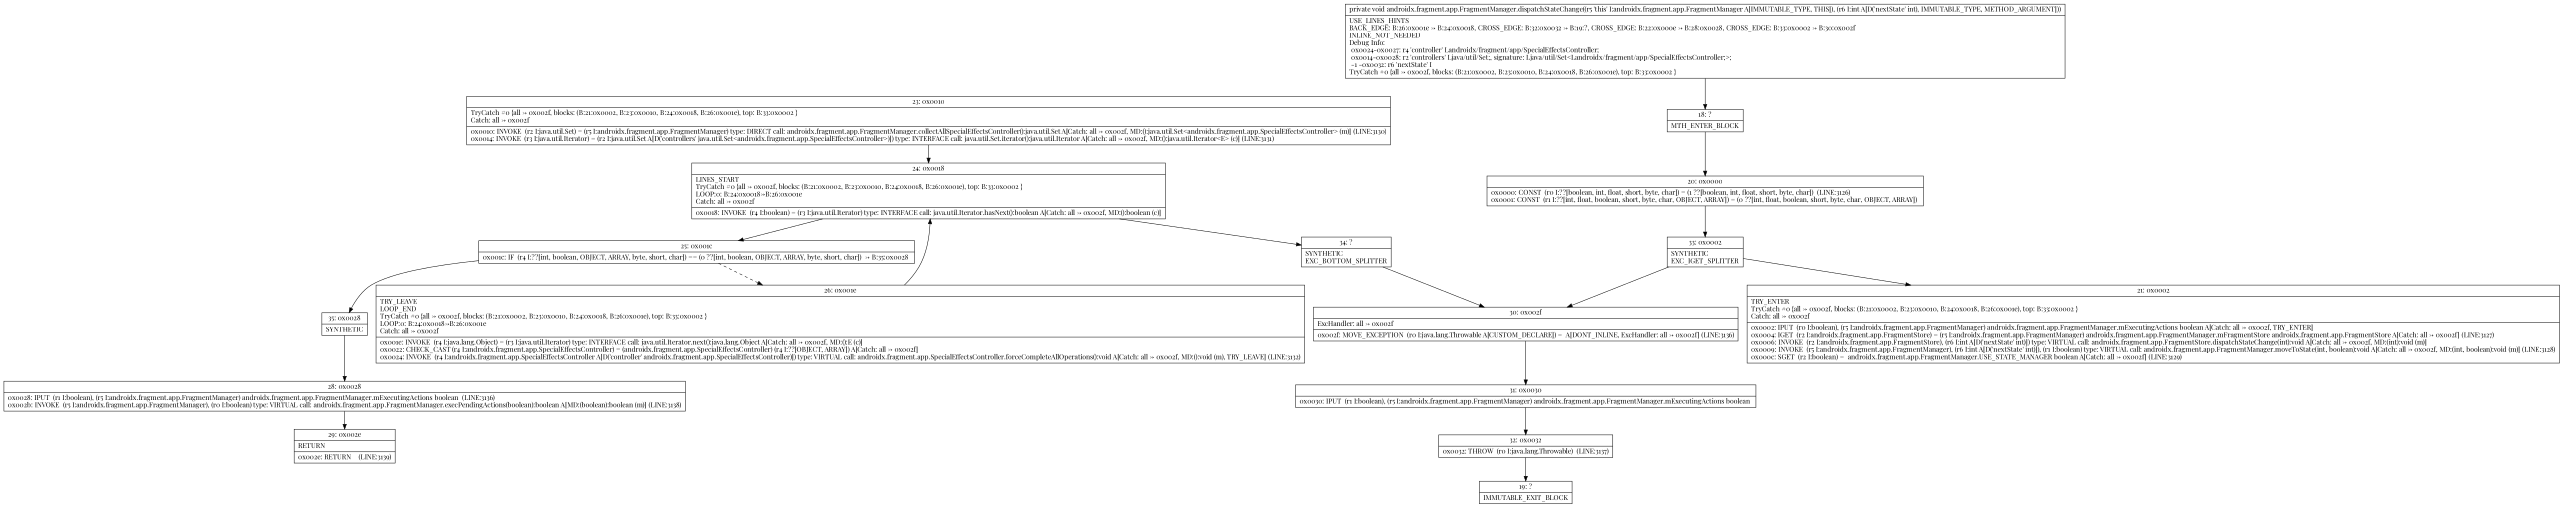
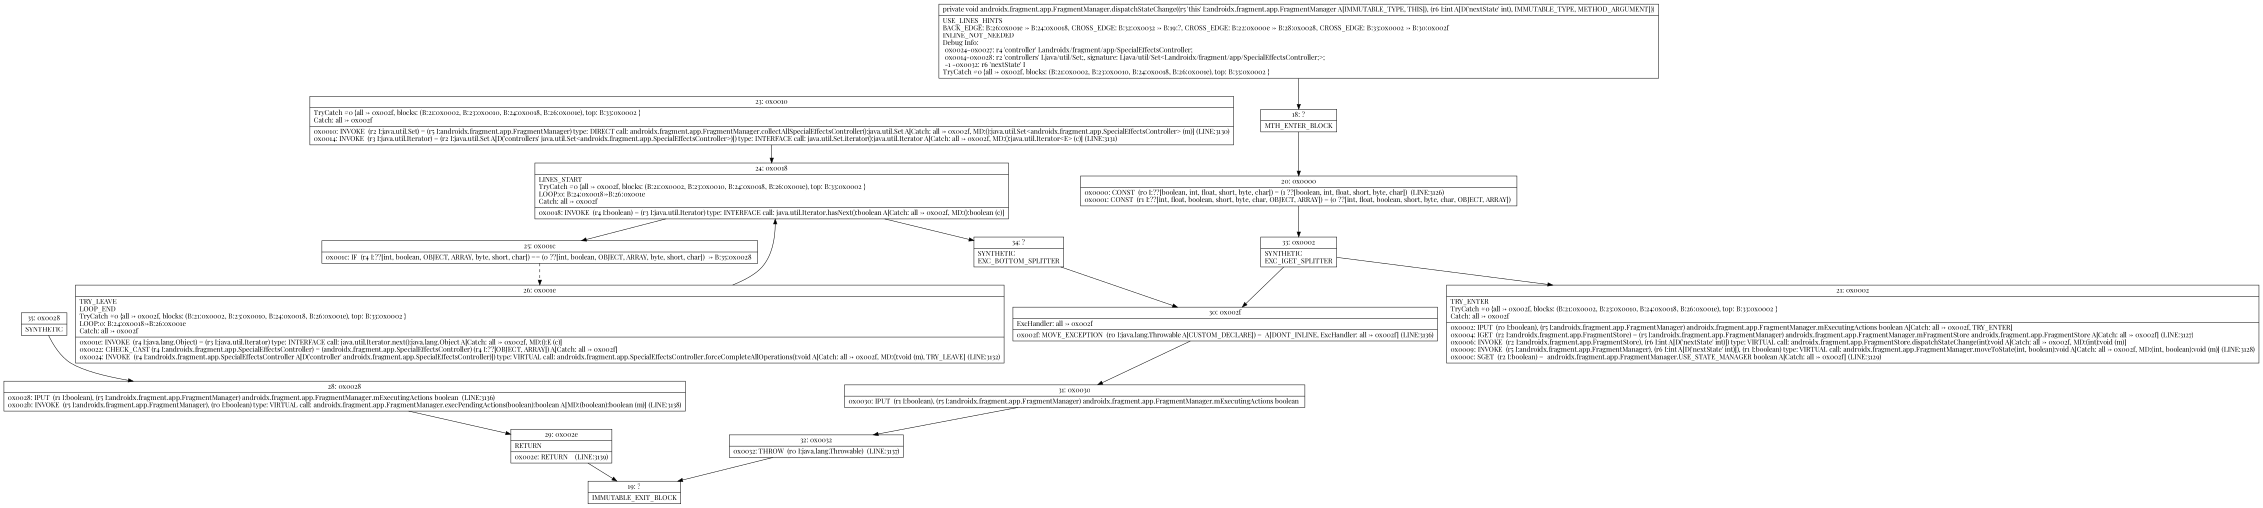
(409, 272) -> none
none -> (600, 471)
